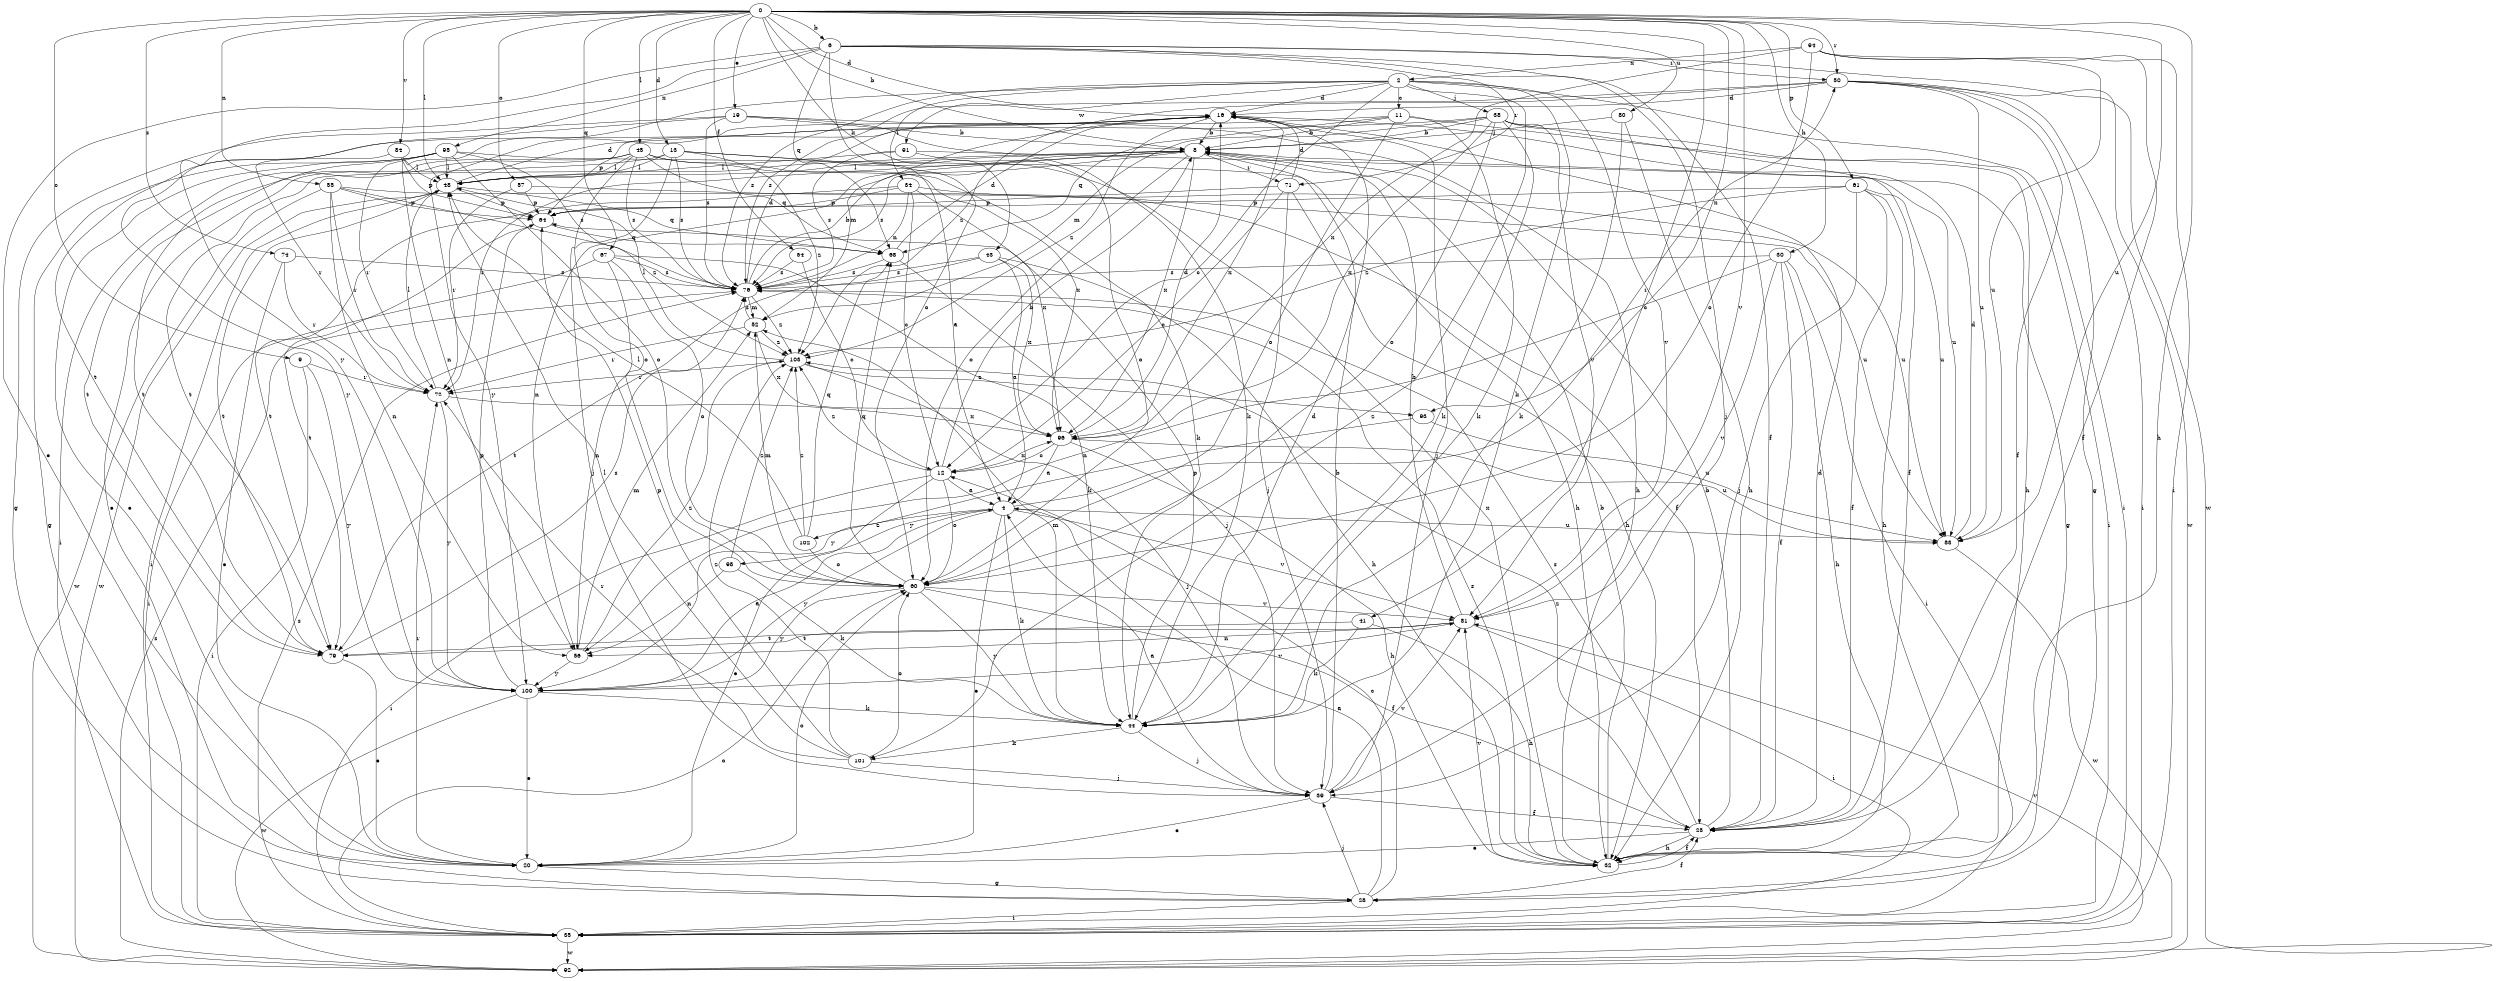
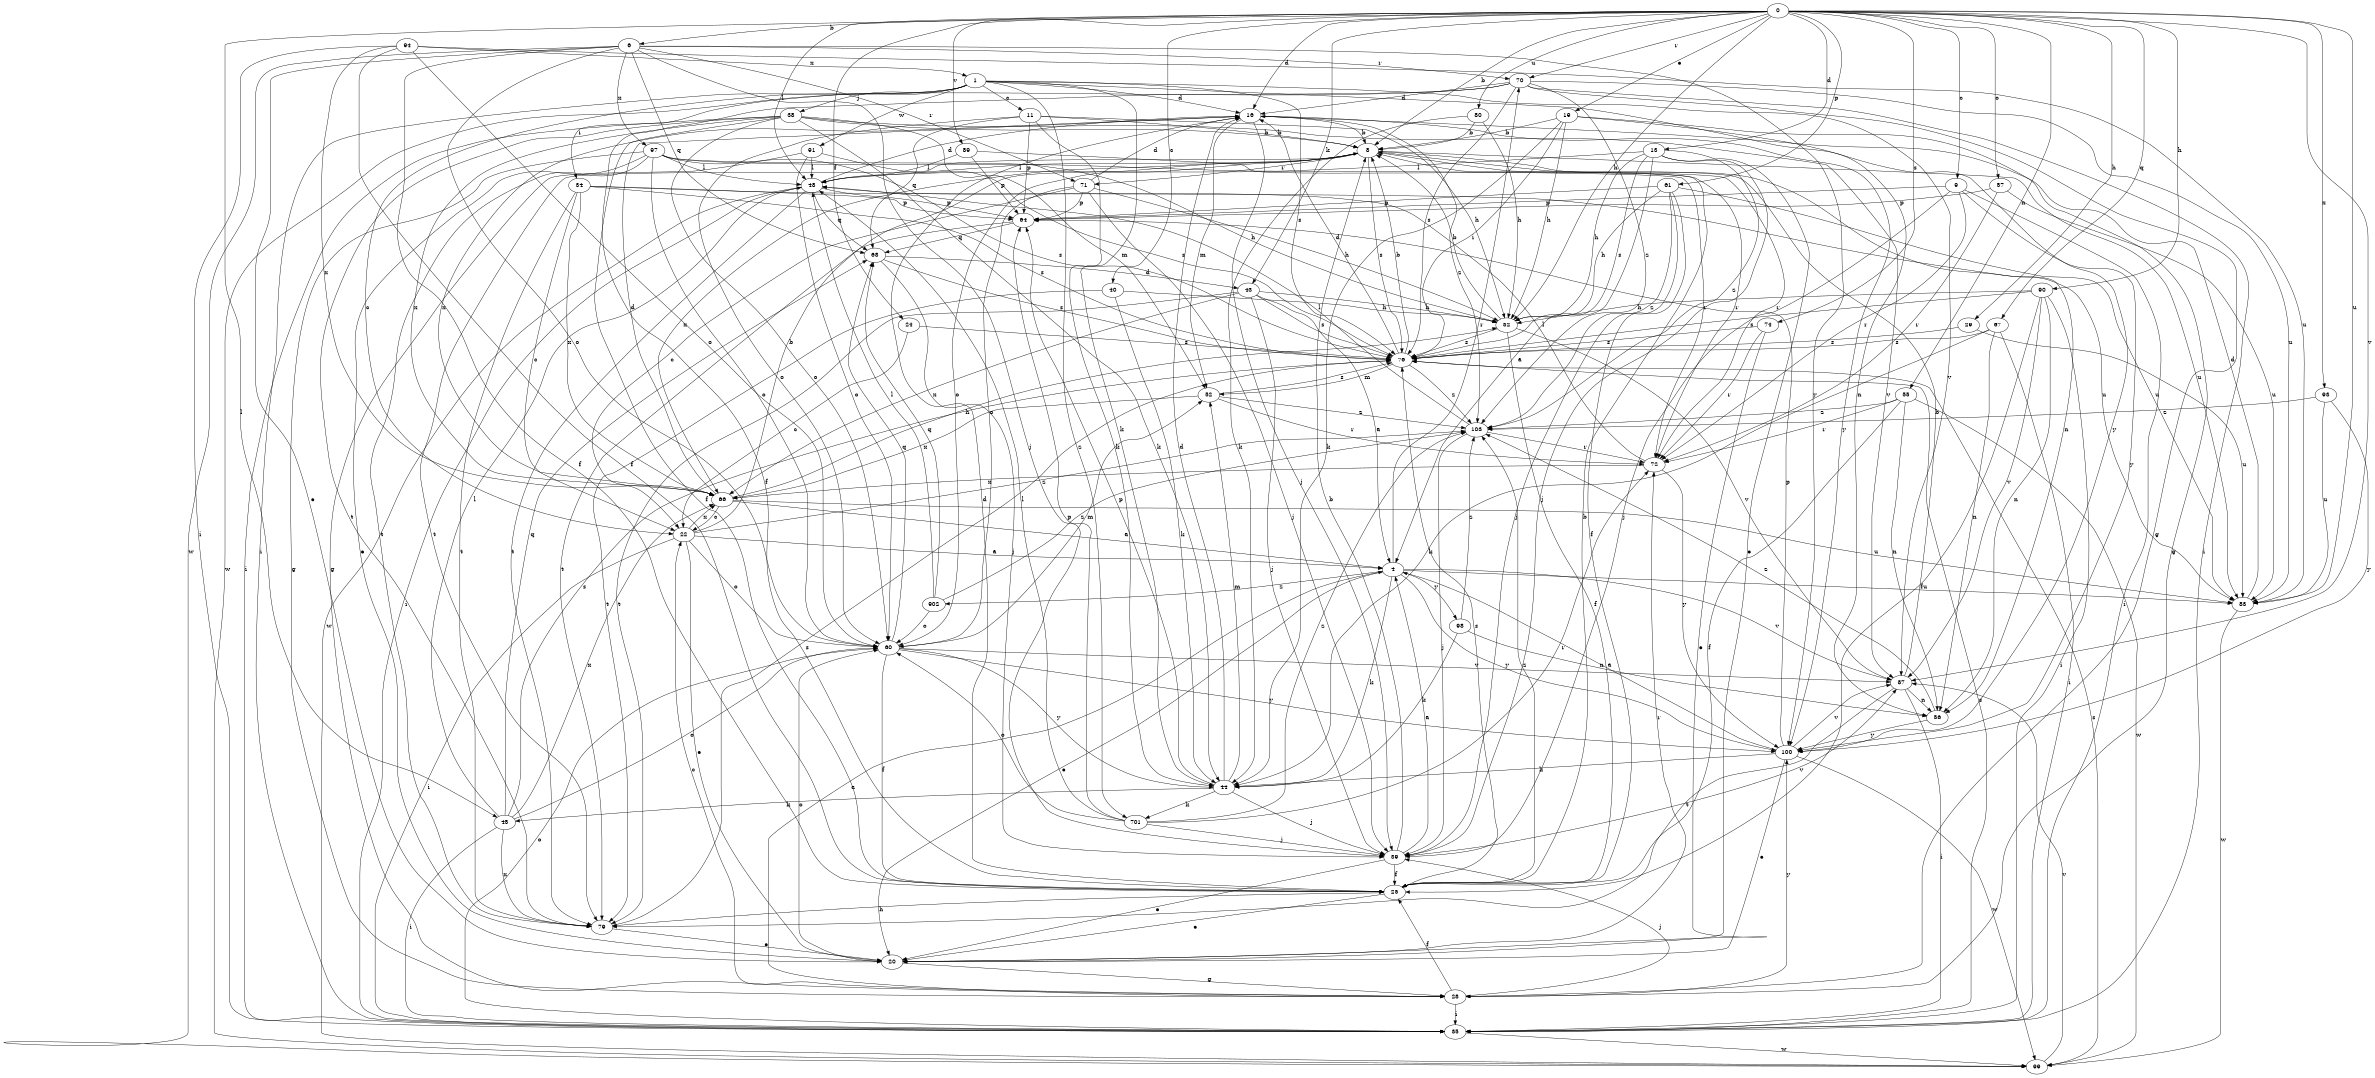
(1399, 81) -> (975, 81)
(1837, 81) -> (1520, 81)
(1495, 133) -> (1471, 133)
(399, 151) -> (966, 151)
(446, 151) -> (654, 151)
(1039, 152) -> (1060, 267)
(708, 203) -> (1473, 238)
(424, 208) -> (1492, 203)
(895, 238) -> (1042, 273)
(800, 255) -> (909, 325)
(1780, 255) -> (2042, 290)
(1091, 268) -> (866, 798)
none -> (1969, 325)
(1106, 390) -> (1925, 419)
(88, 395) -> (505, 875)
(1061, 438) -> (722, 500)
(941, 473) -> (684, 535)
none -> (1634, 475)
(639, 479) -> none
(686, 481) -> (990, 419)
(1488, 508) -> (1597, 238)
(805, 543) -> (934, 604)
none -> (1271, 571)
(1363, 621) -> (1113, 290)
(1464, 621) -> (1901, 683)
(860, 761) -> (1136, 822)
(1656, 849) -> (1000, 902)
(568, 971) -> (2037, 1067)
none -> (1728, 984)
